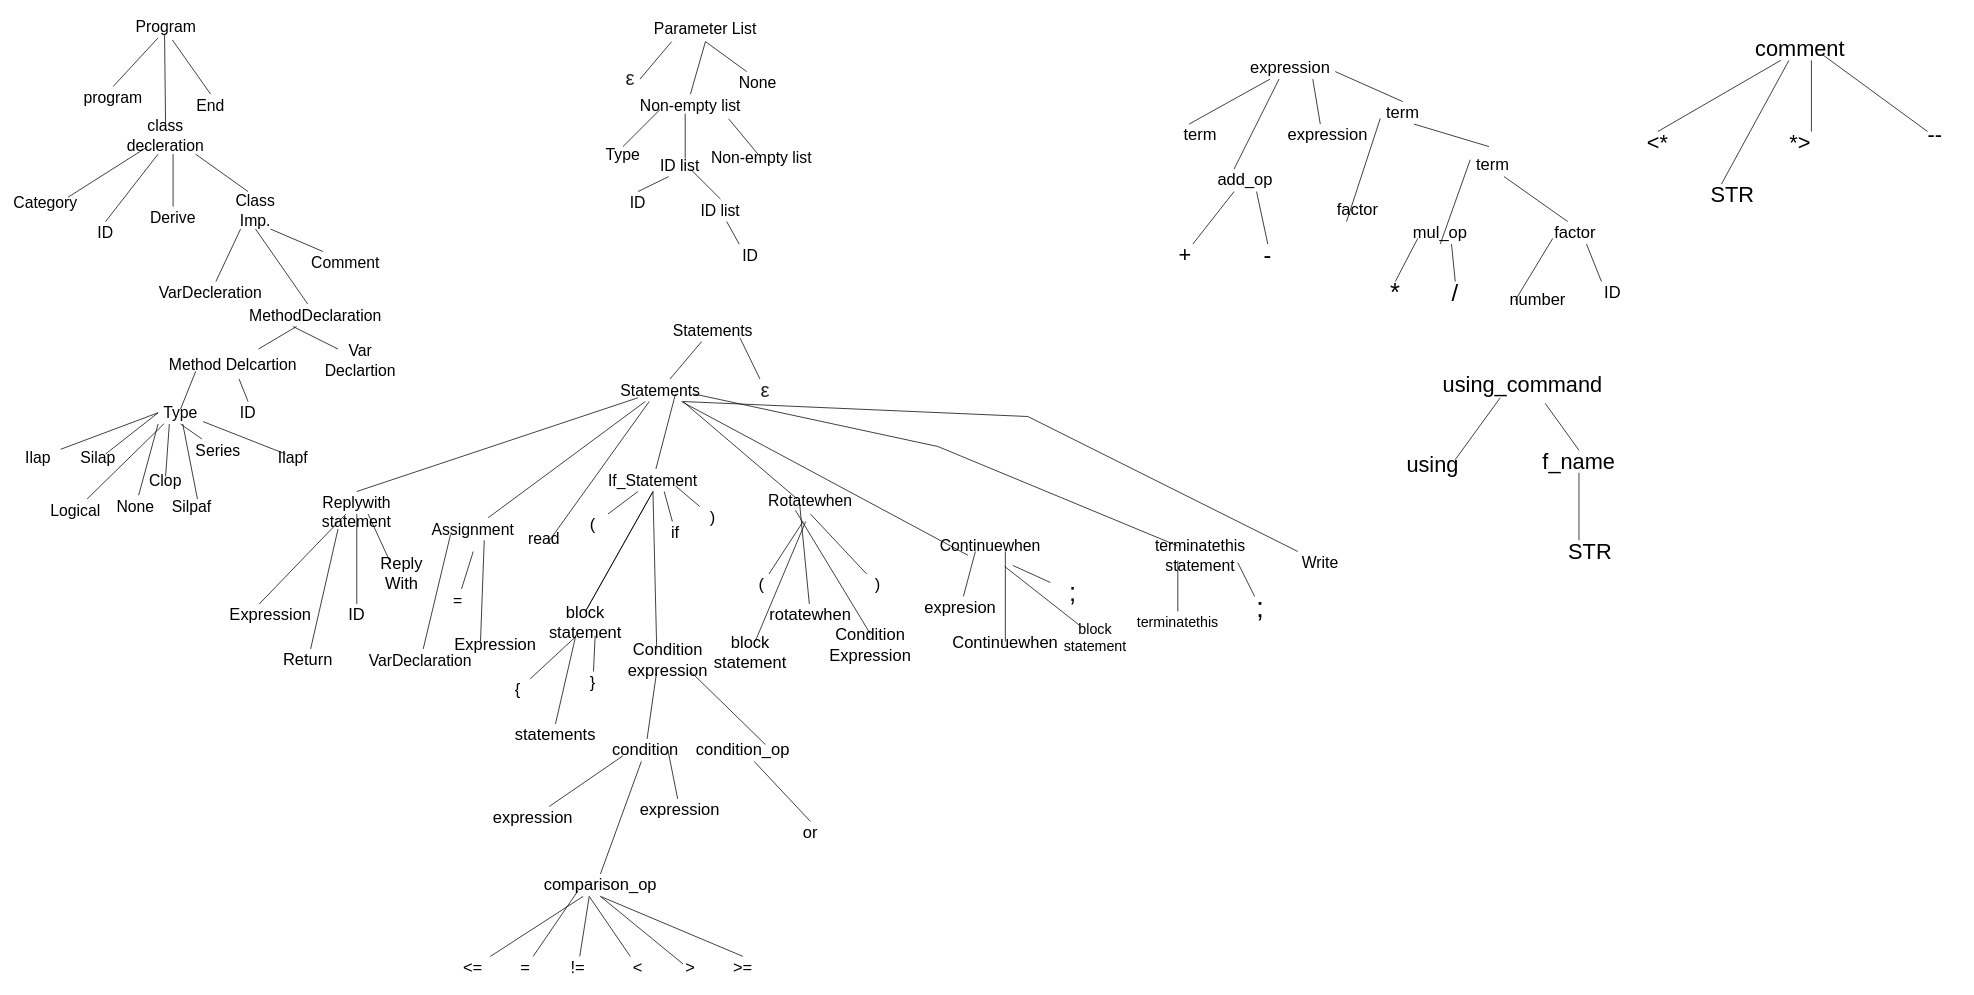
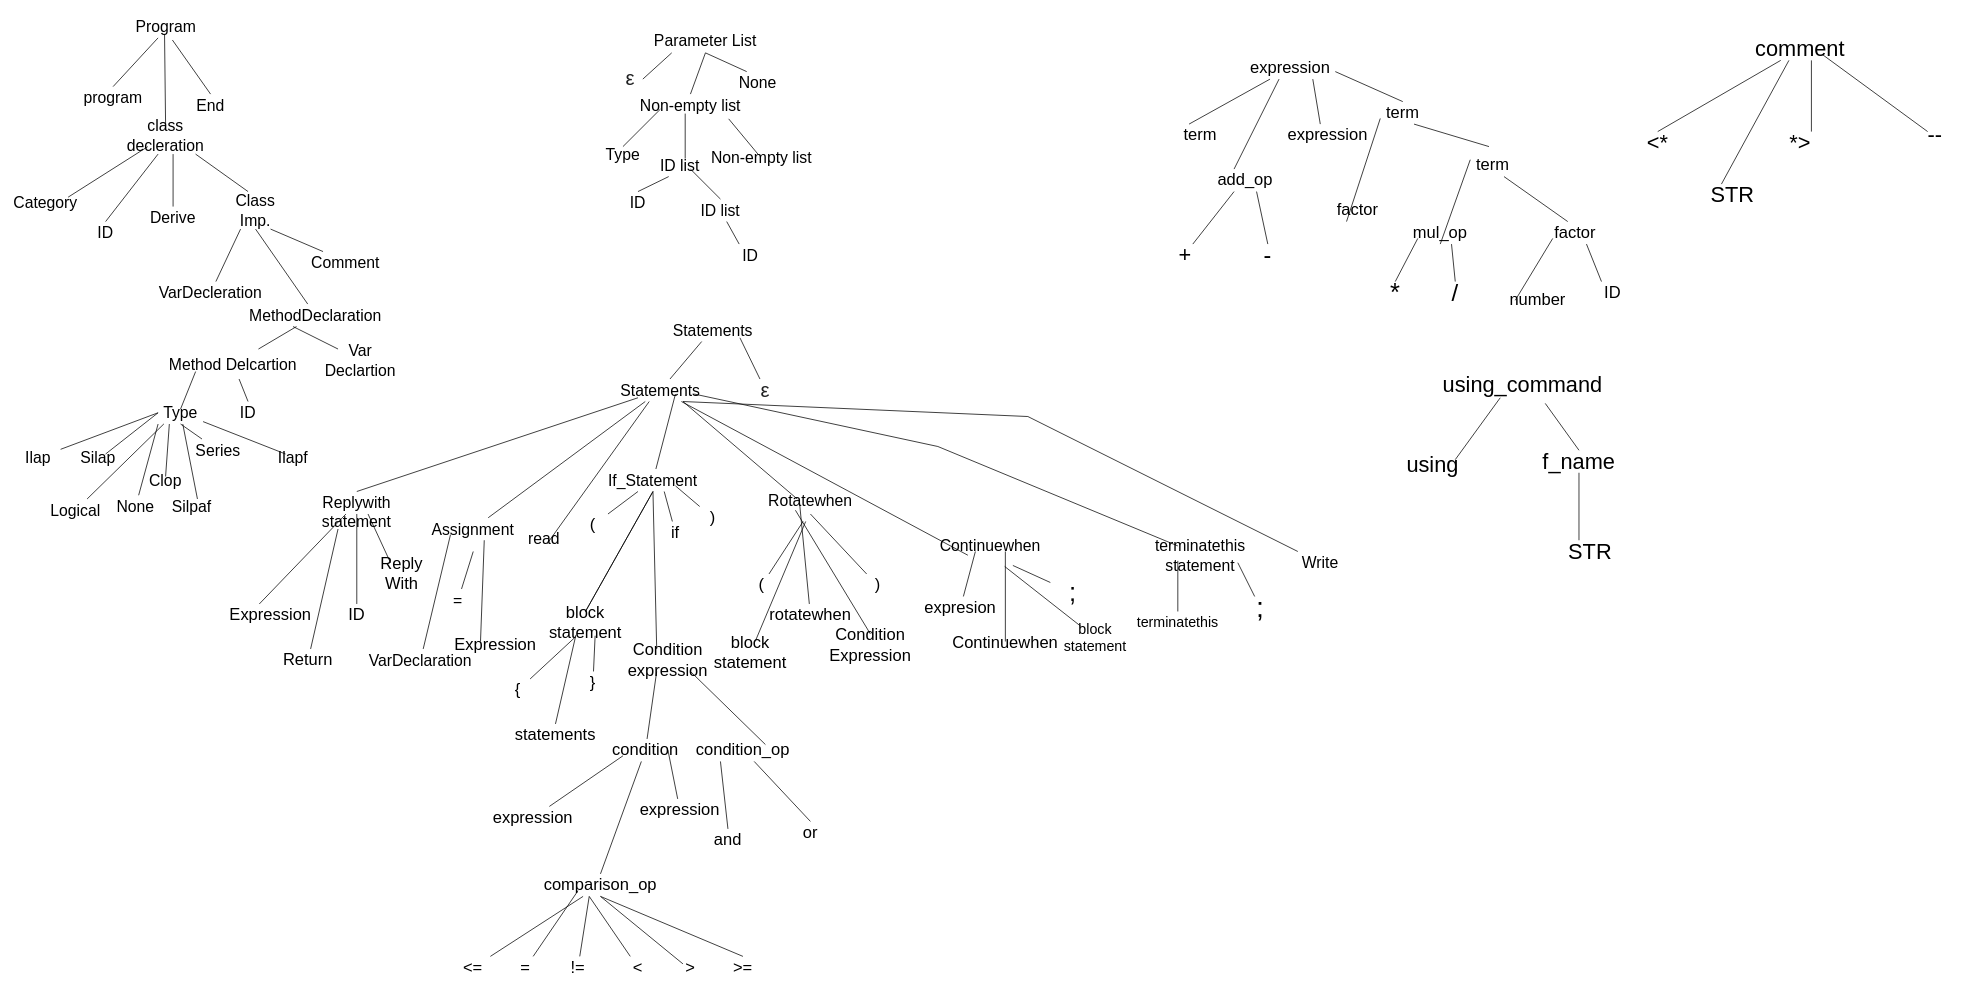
(705, 29) -> (705, 40)
none -> (724, 796)
none -> (728, 840)
